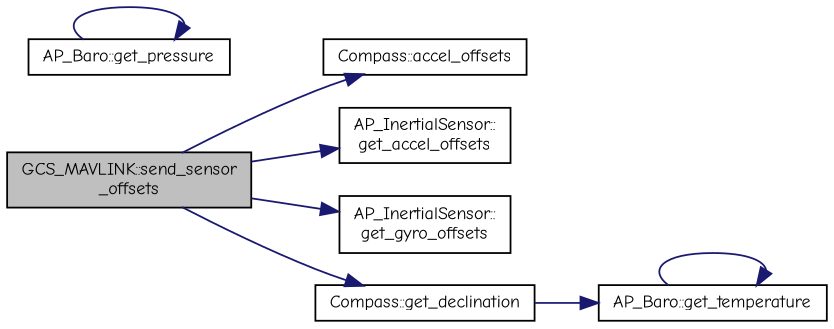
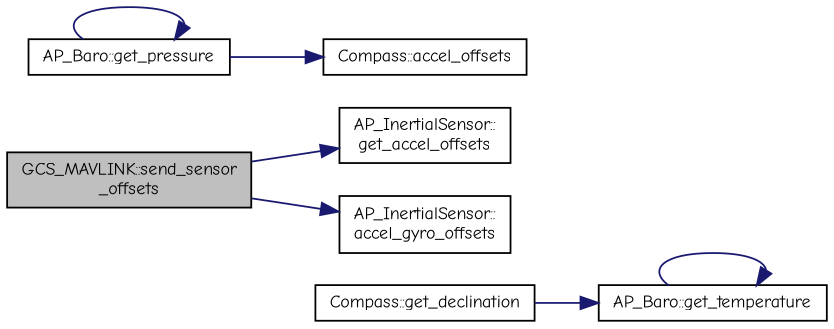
(263, 114) -> (268, 57)
(425, 225) -> (425, 225)
(263, 246) -> none
